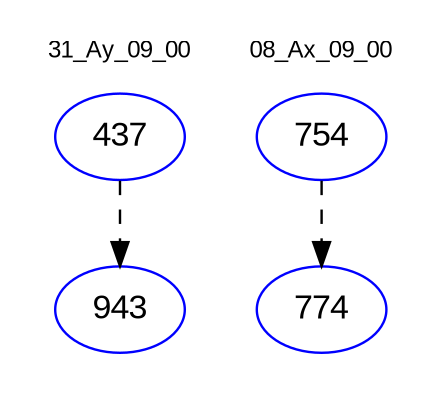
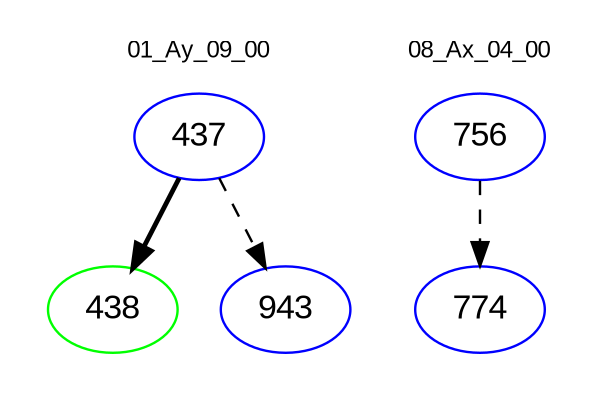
(120, 52) -> (199, 52)
(322, 52) -> (480, 52)
(322, 137) -> (480, 137)
none -> (113, 310)
